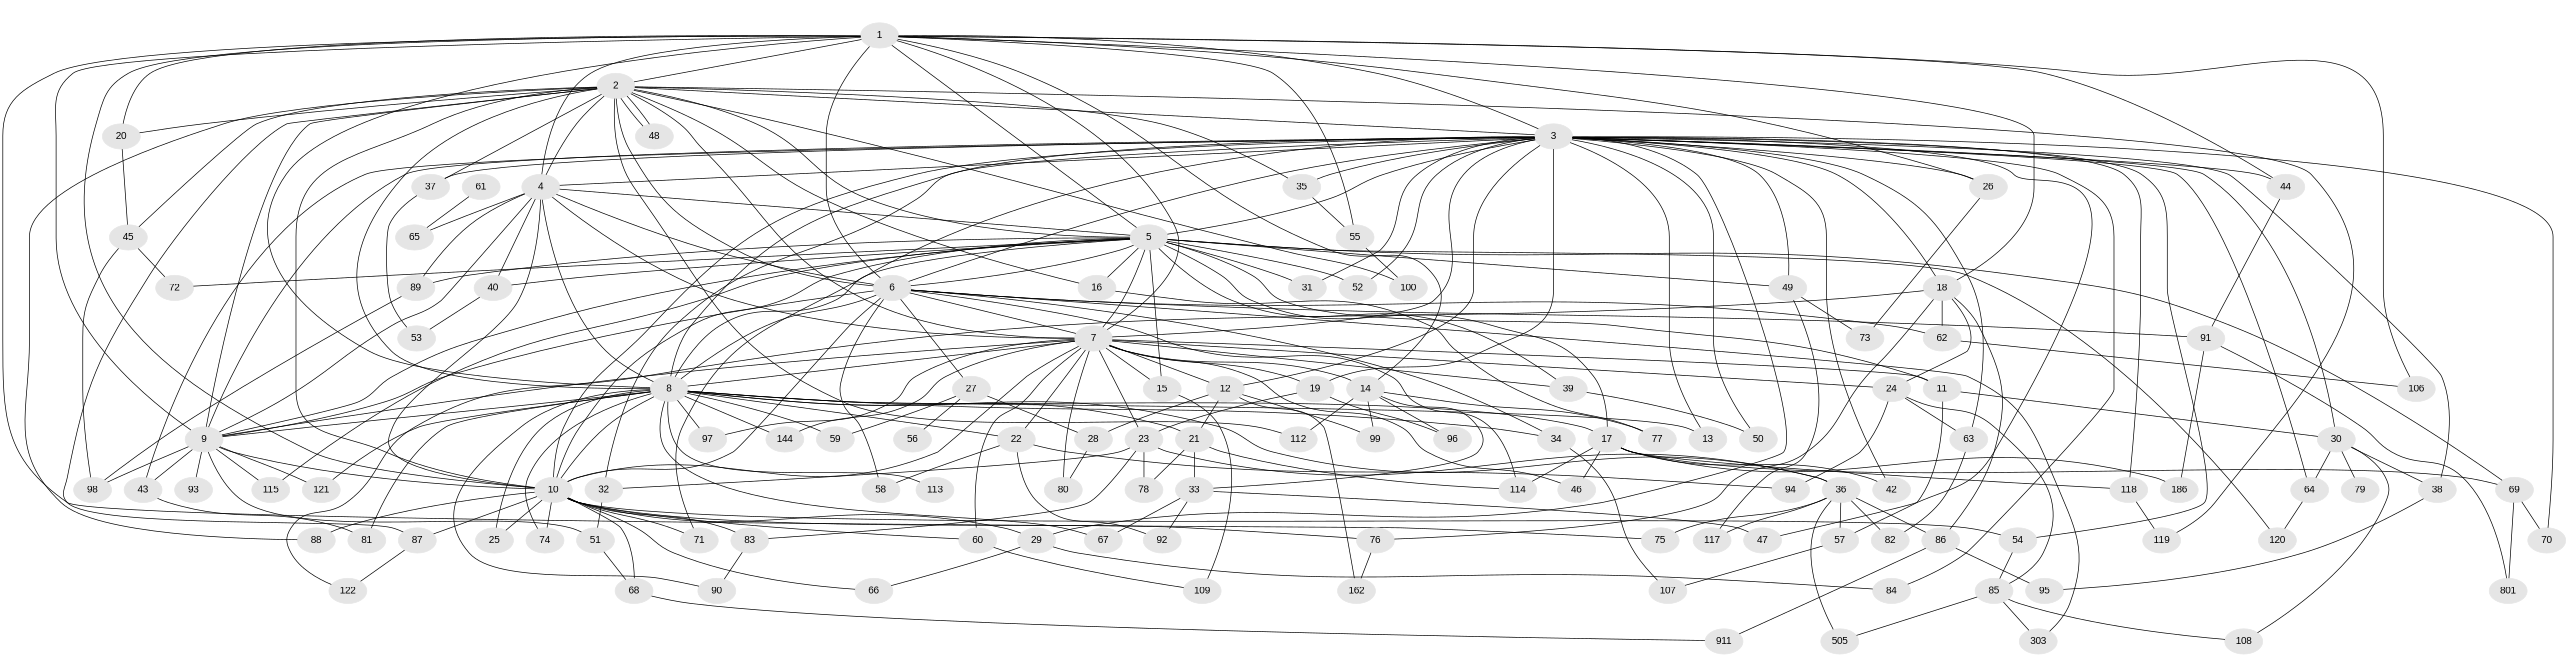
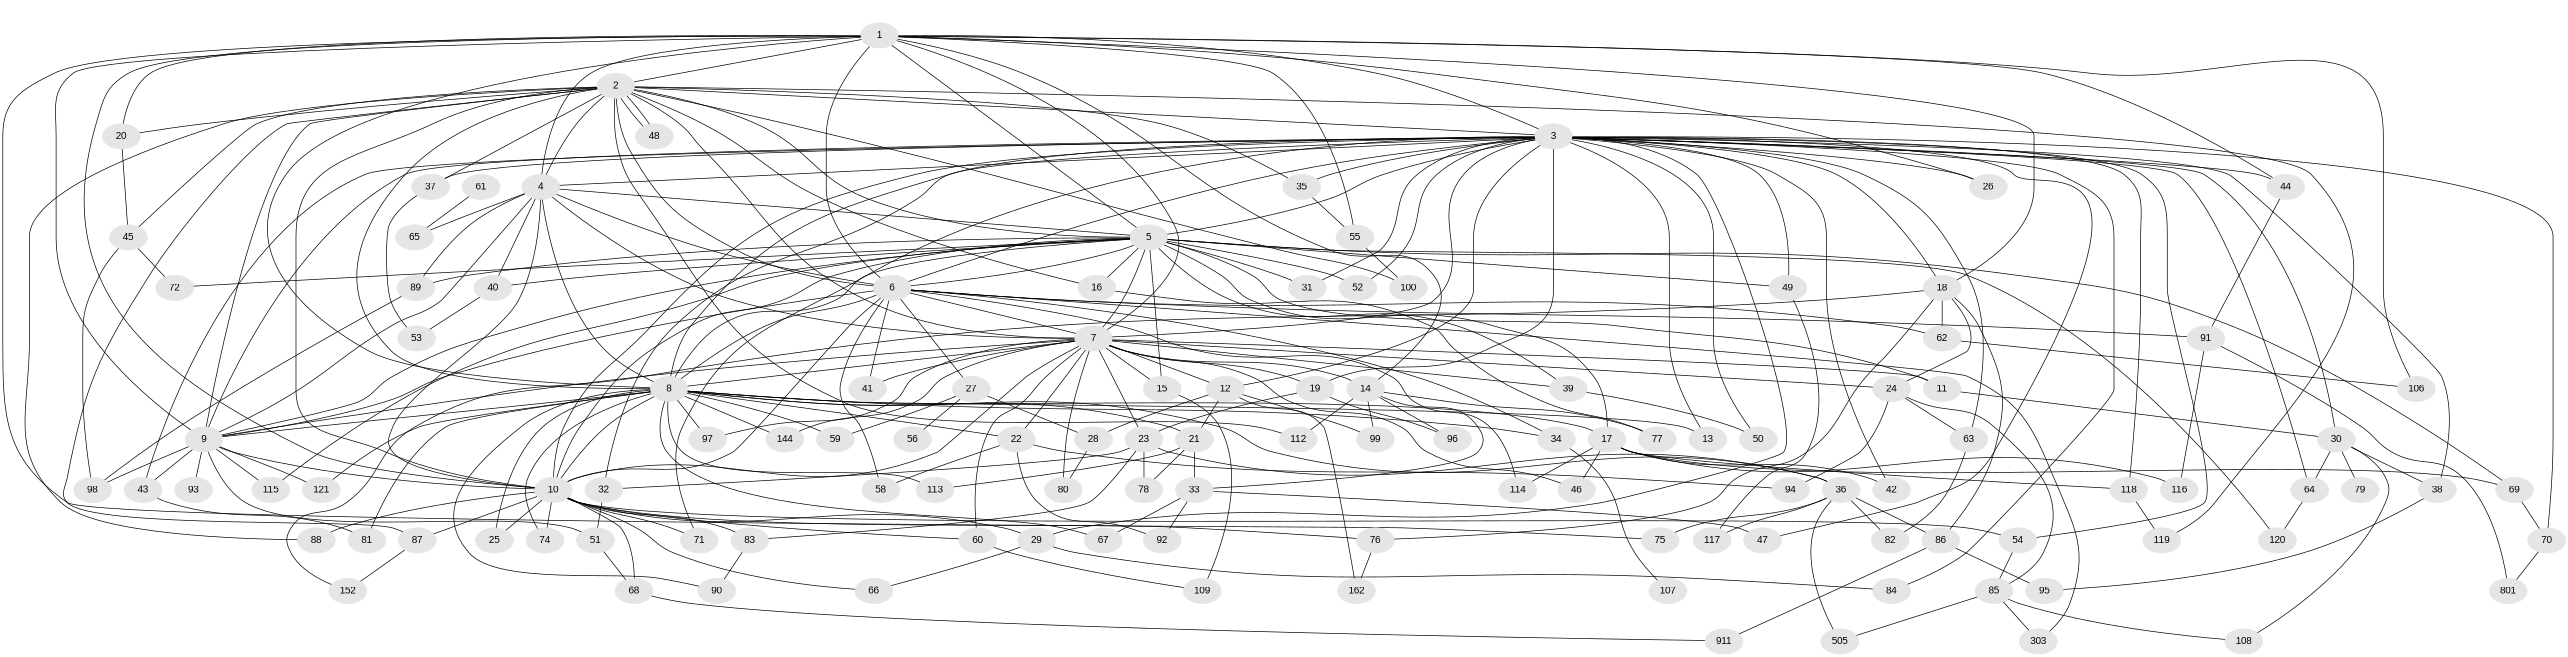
(1865, 338) -> none
none -> (868, 389)
(1382, 480) -> (1056, 473)
(2179, 490) -> (2179, 490)
(1840, 540) -> none
(2511, 540) -> (2527, 566)
(348, 591) -> (348, 591)
